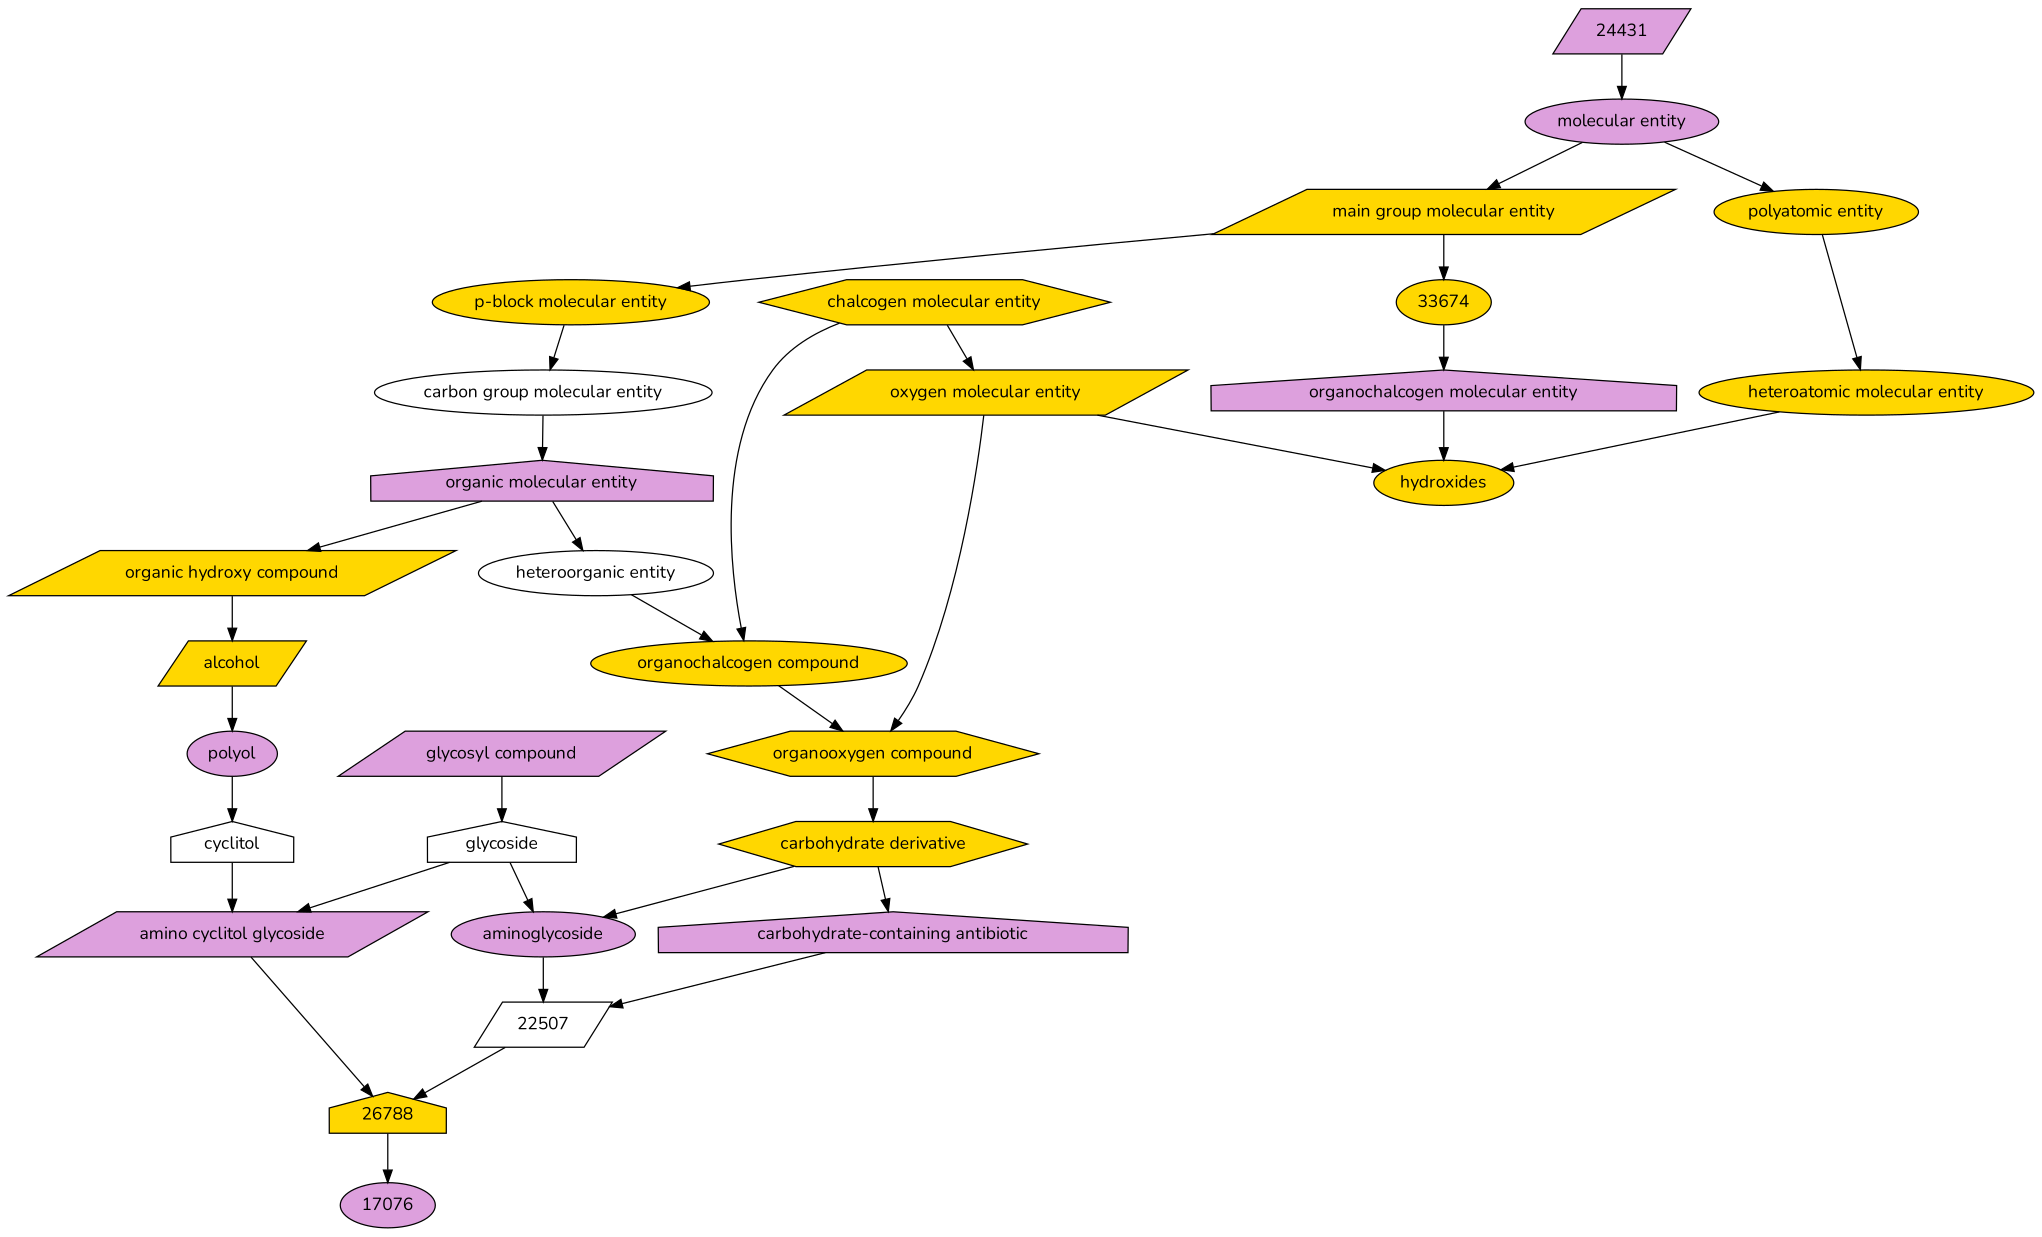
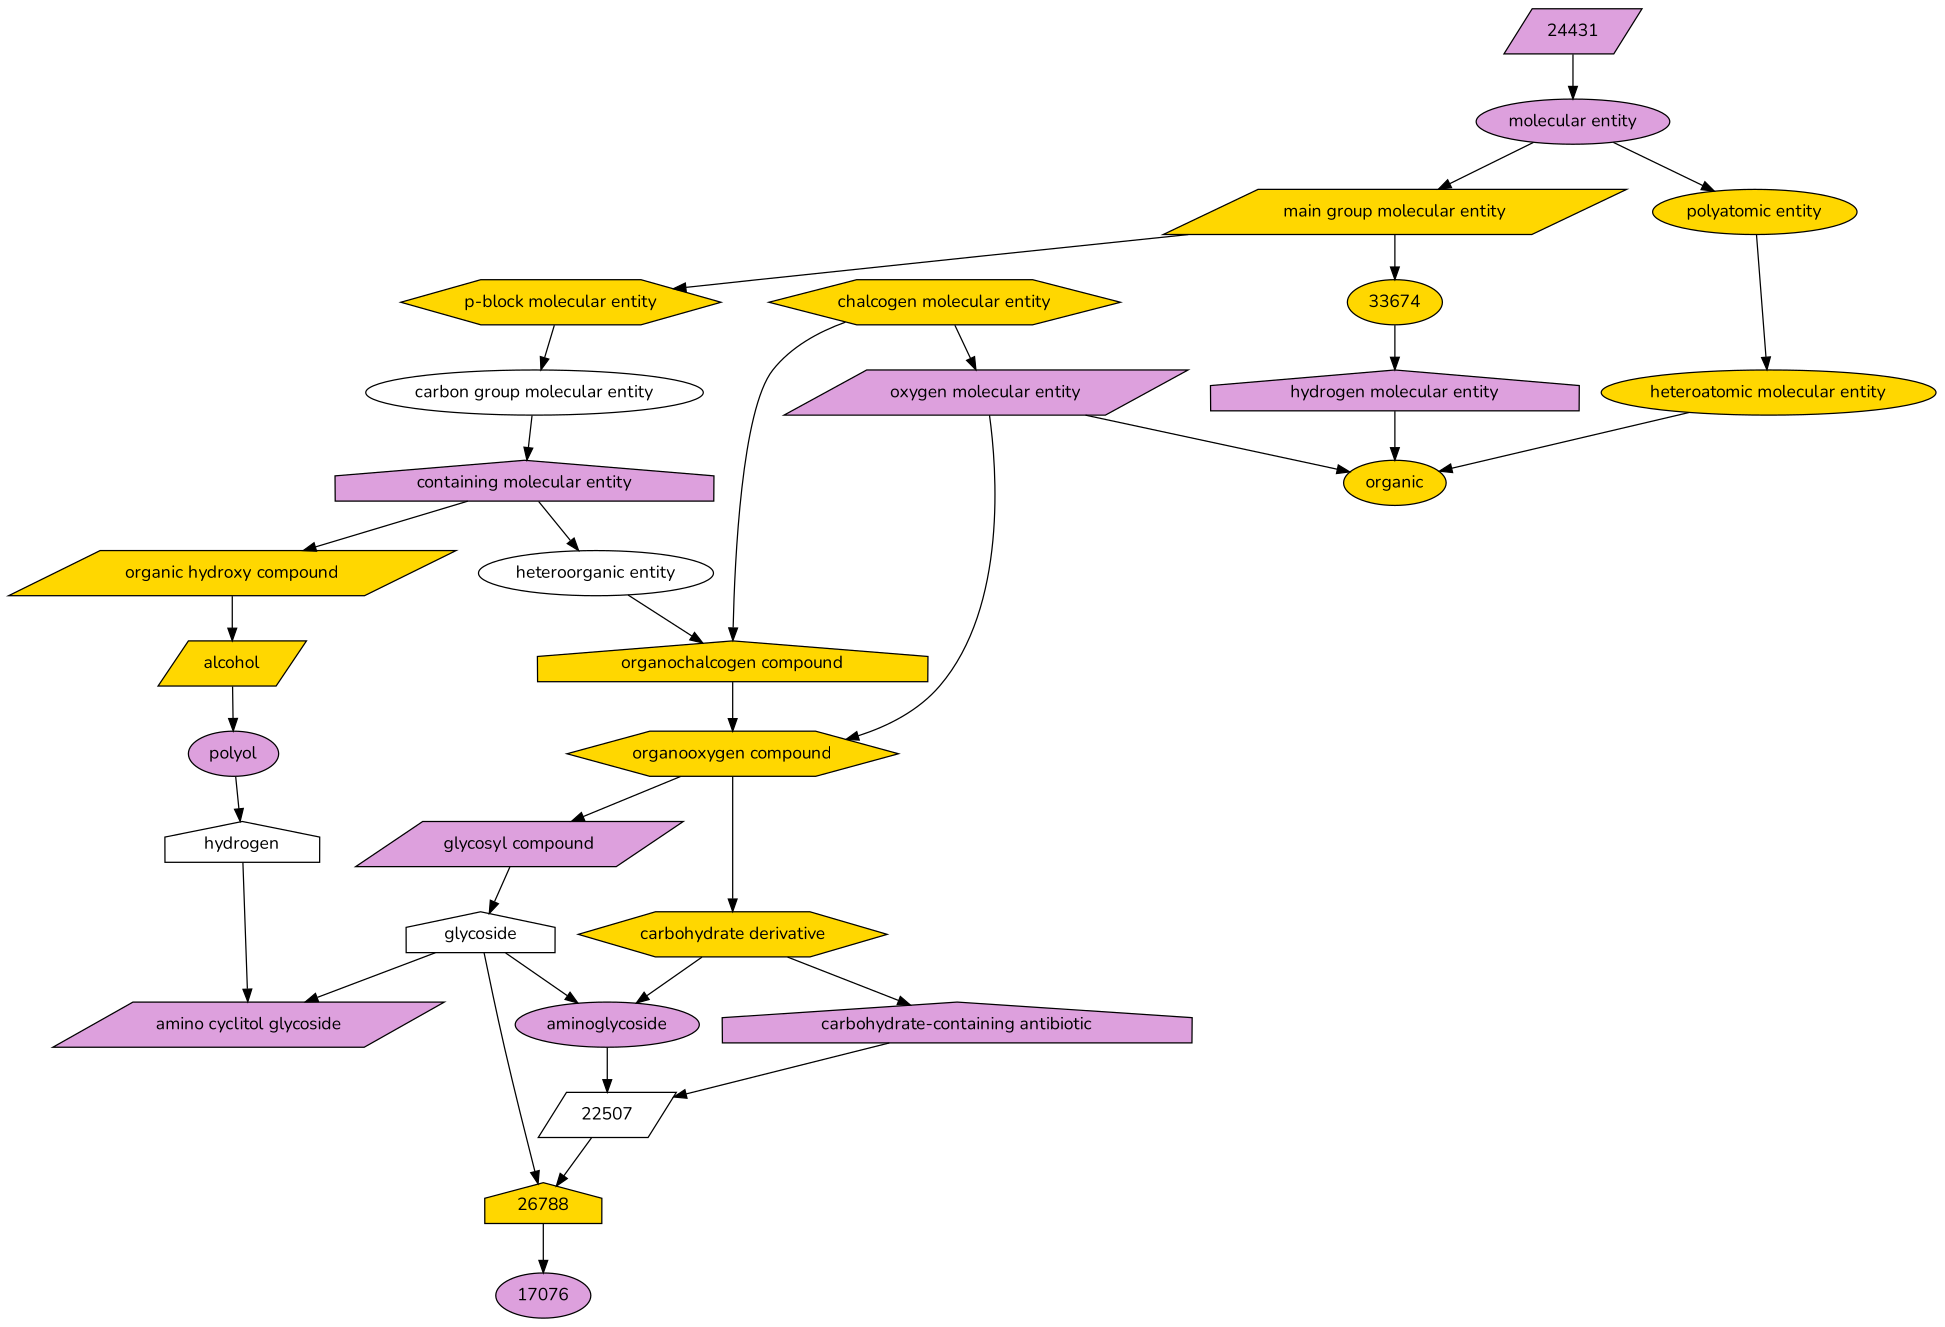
(571, 302) -> (561, 302)
(986, 393) -> (986, 393)
(1444, 393) -> (1395, 393)
(542, 483) -> (524, 483)
(1444, 483) -> (1395, 483)
(749, 663) -> (733, 663)
none -> (632, 797)
(232, 844) -> (242, 844)
(308, 1022) -> (508, 1062)
